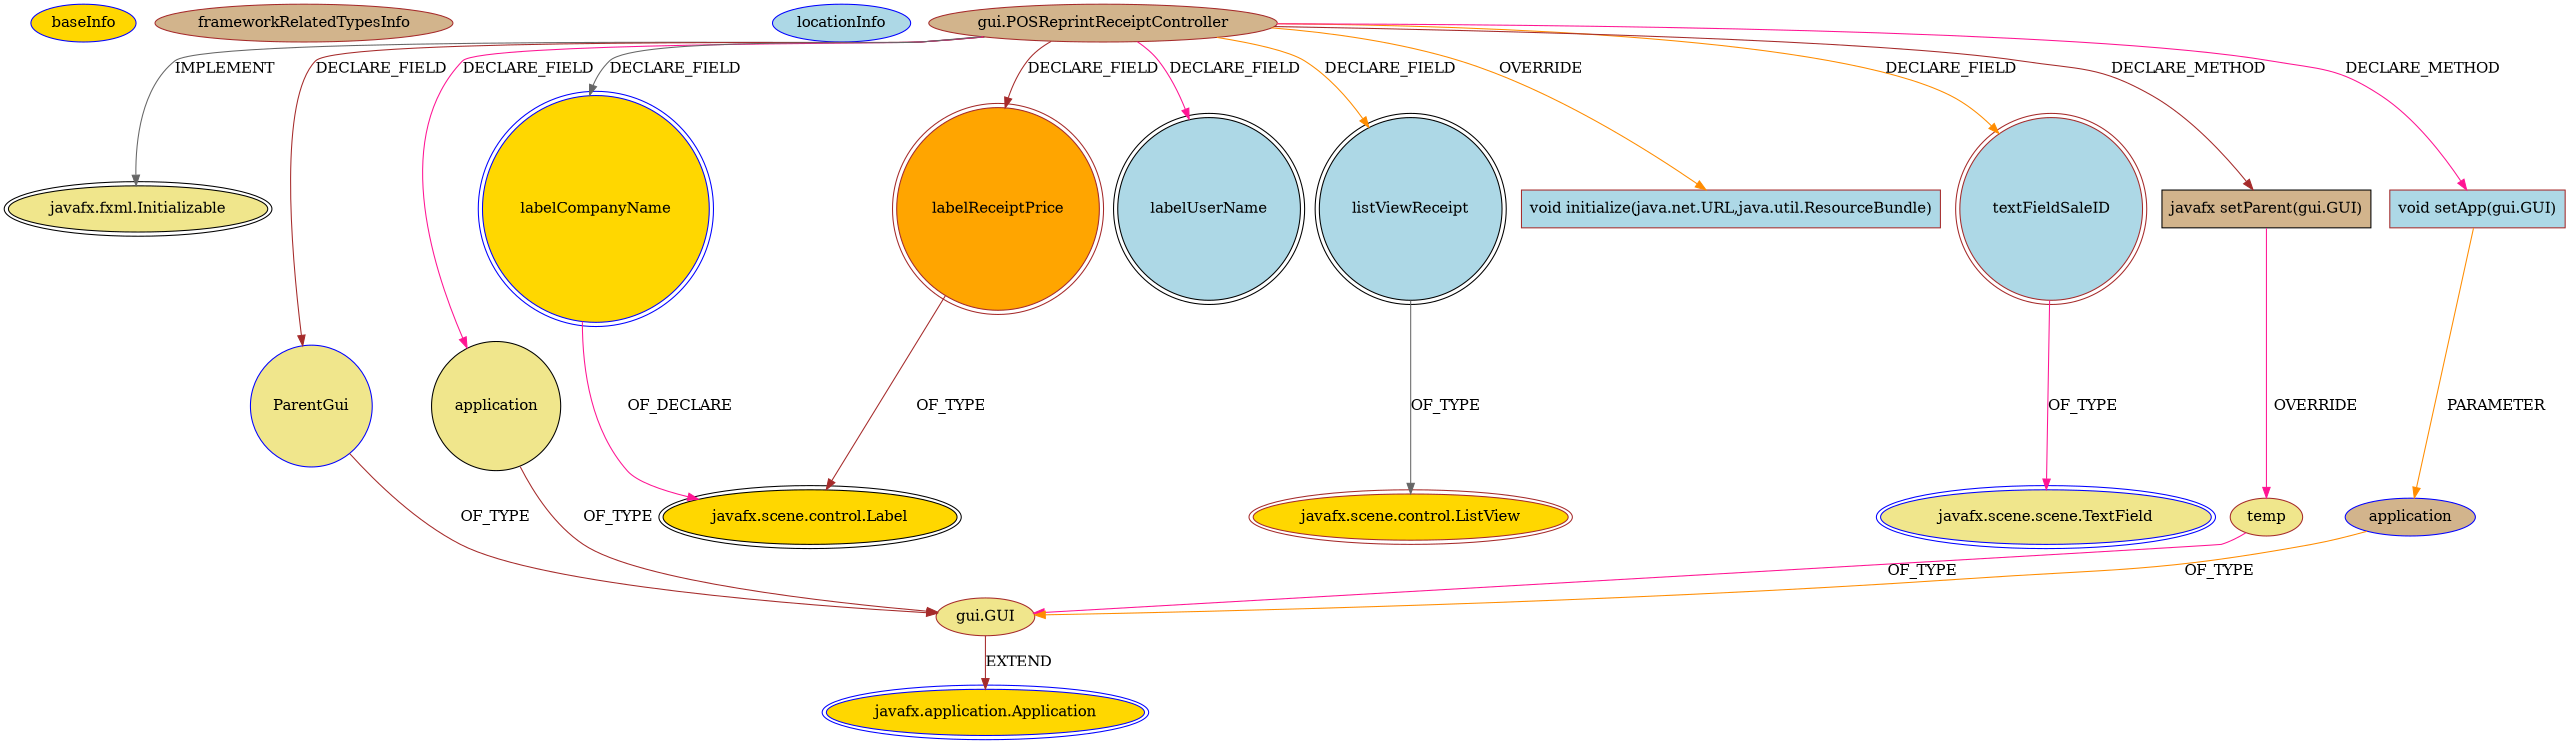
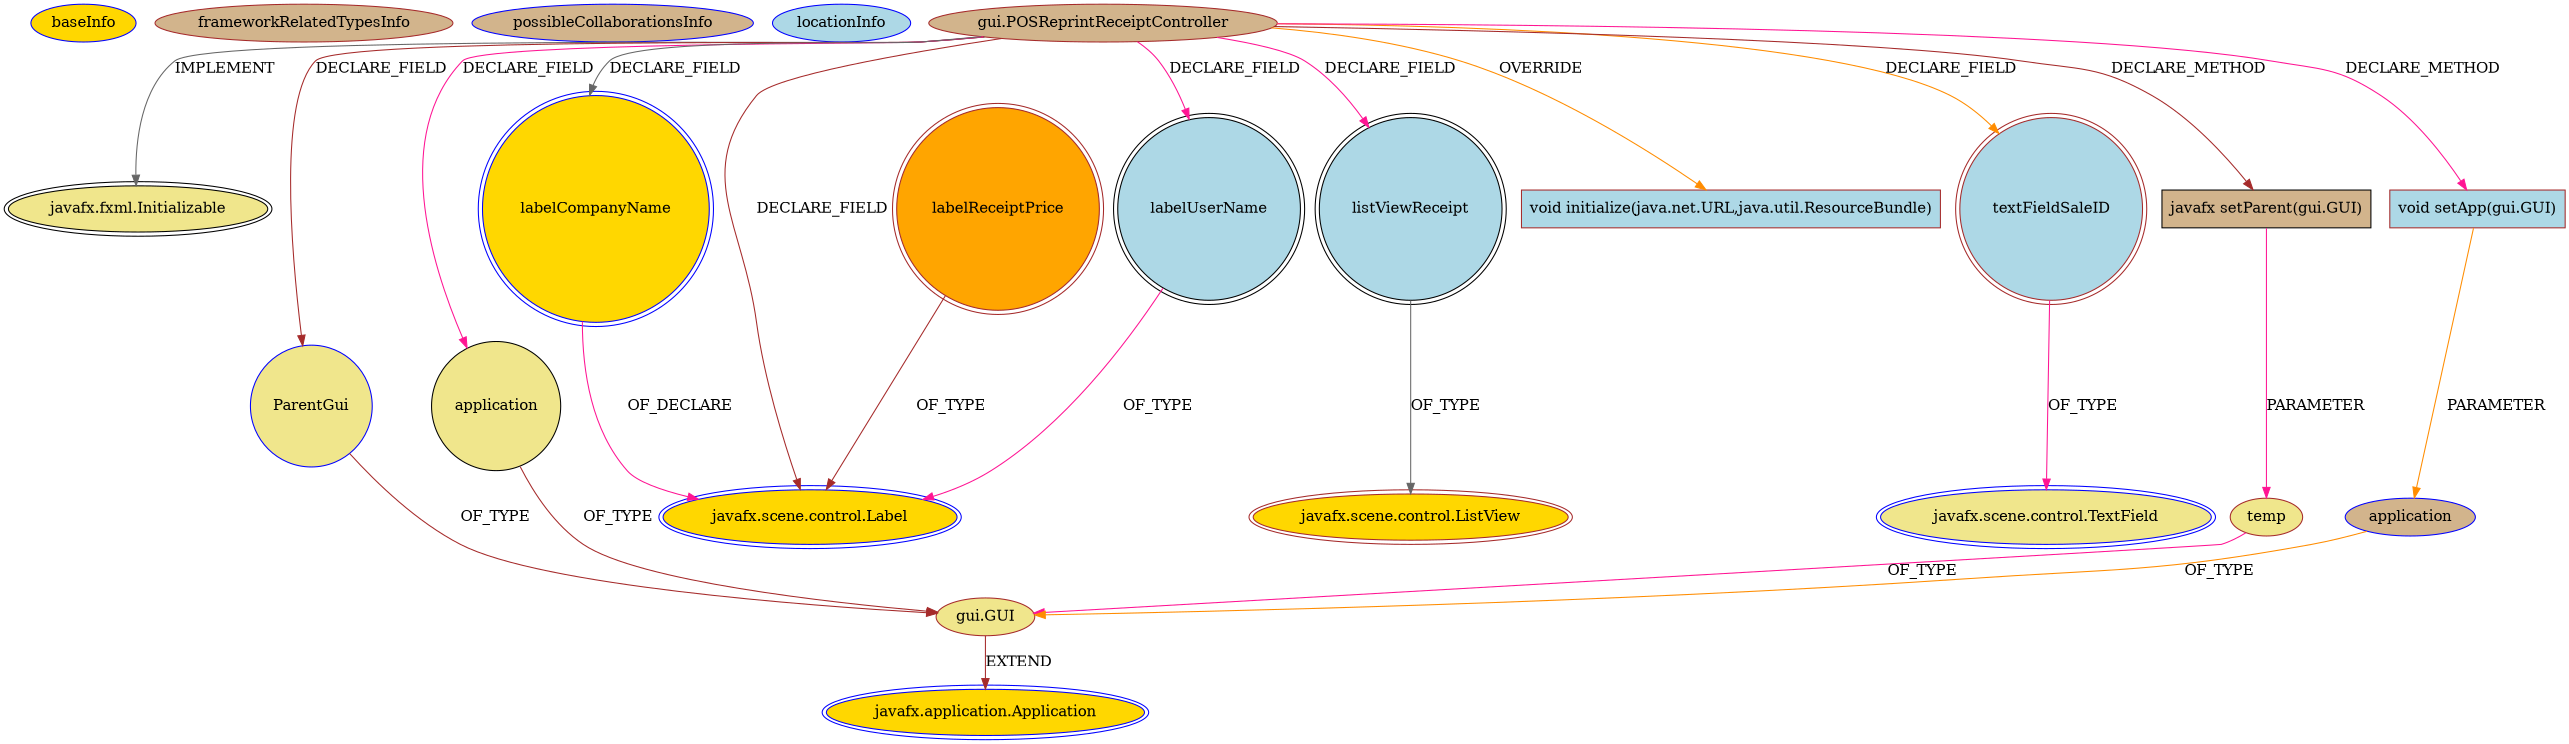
none -> (613, 23)
(1301, 59) -> (1301, 59)
(1024, 65) -> (726, 162)
(2316, 406) -> (2316, 406)
none -> (1064, 411)
(810, 517) -> (810, 517)
(2046, 517) -> (2046, 517)
